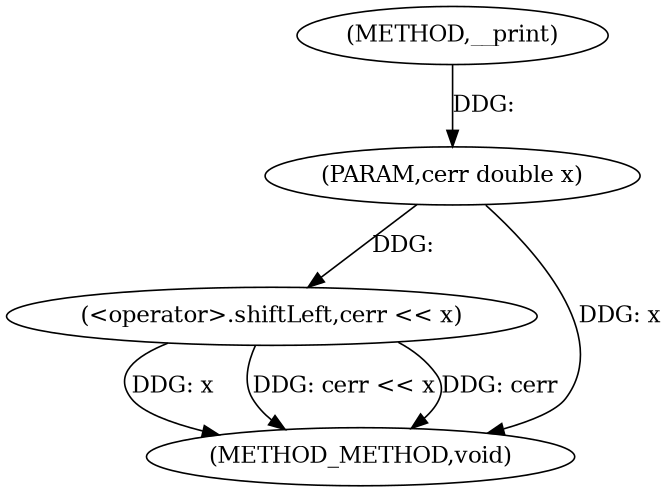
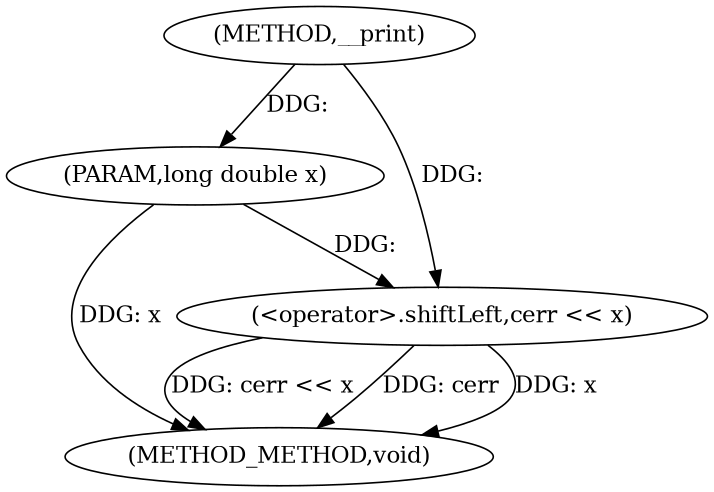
none -> (405, 161)
(453, 176) -> (195, 176)
